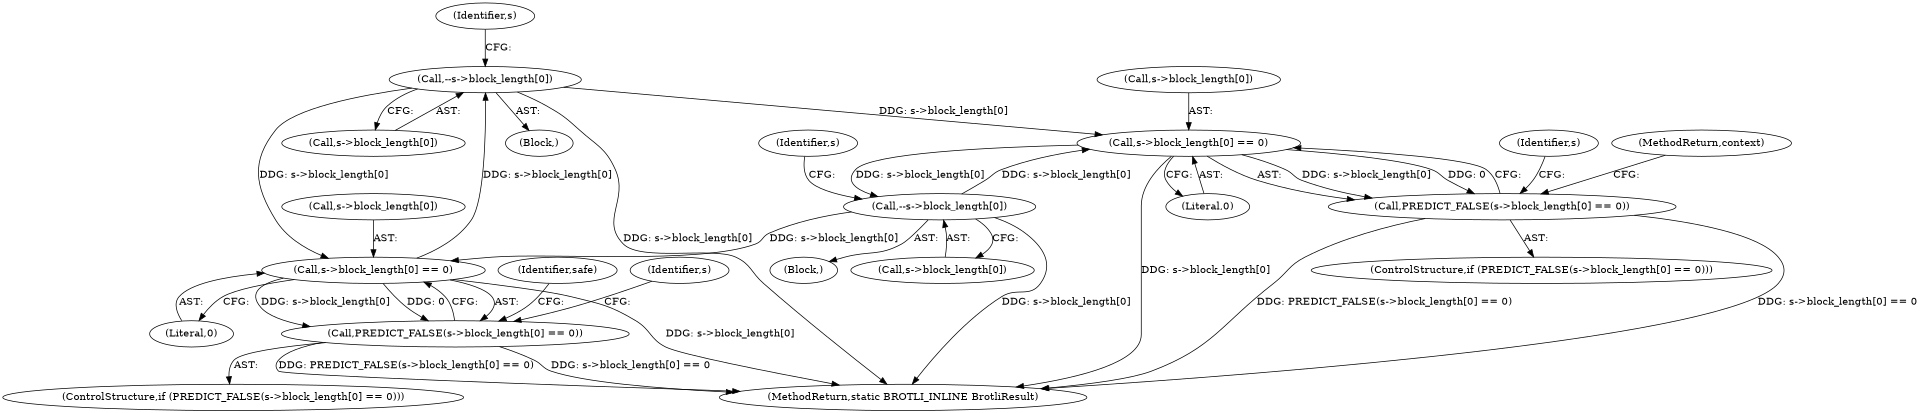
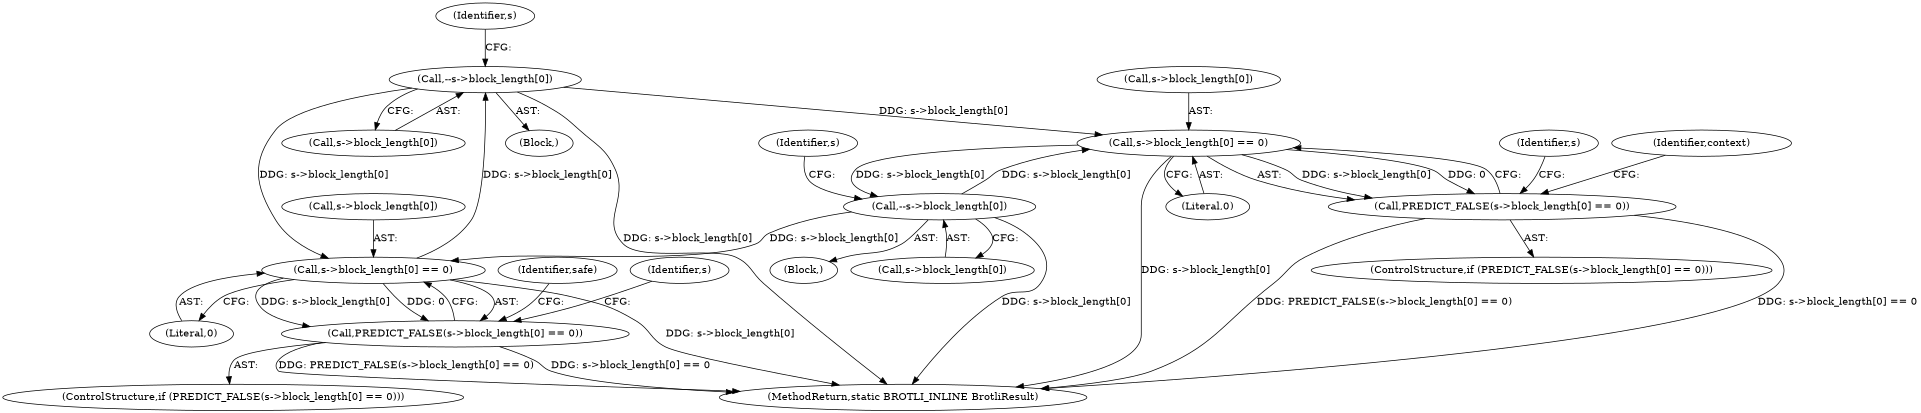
(1702, 143) -> (1702, 143)
